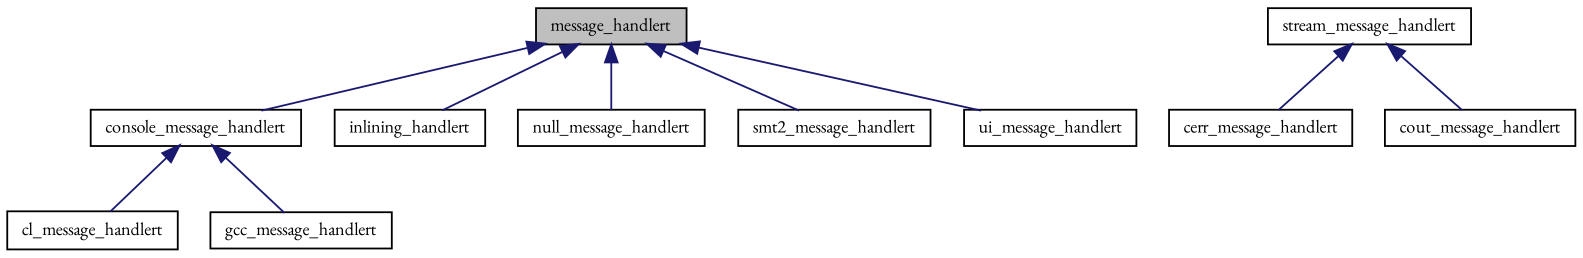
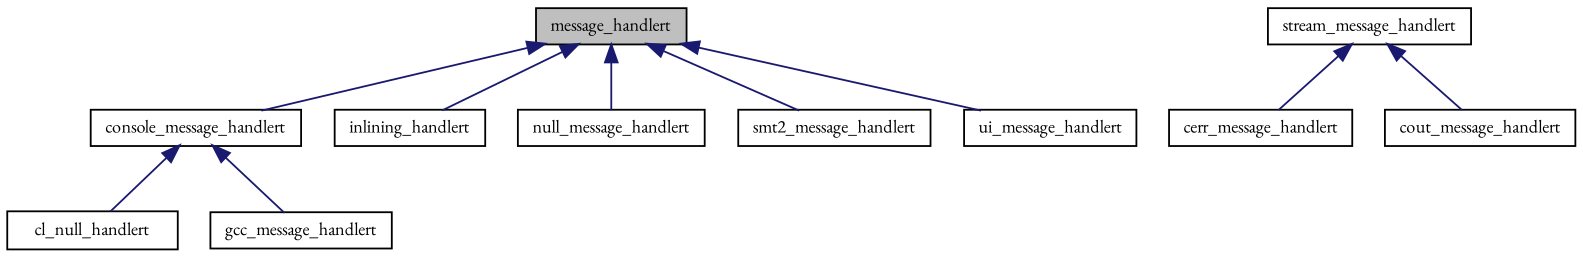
(93, 230) -> (93, 230)
